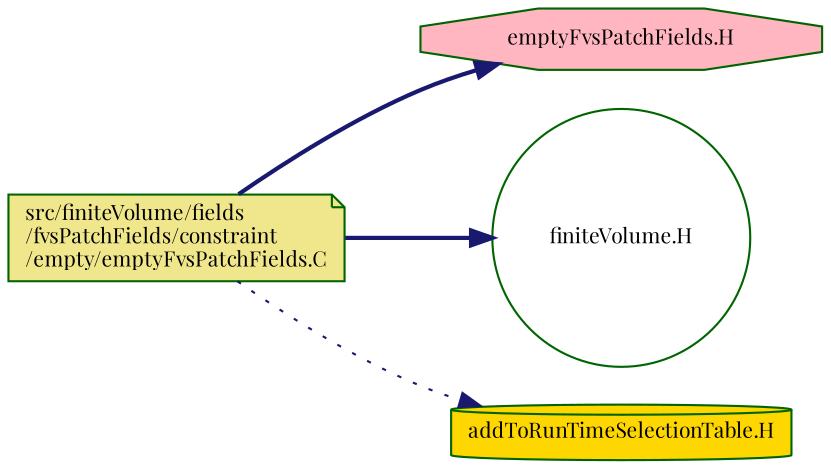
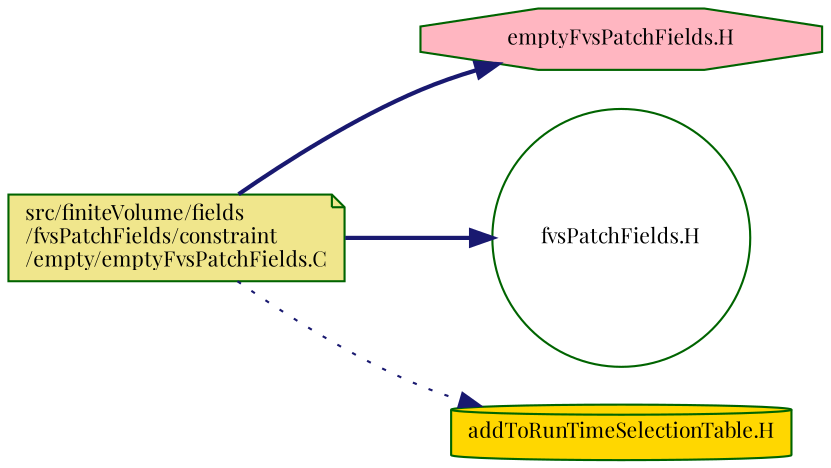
(621, 238) -> (621, 238)
